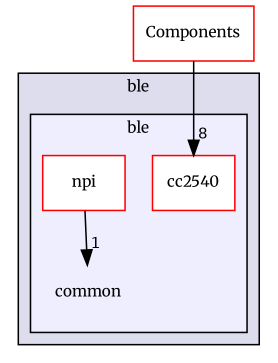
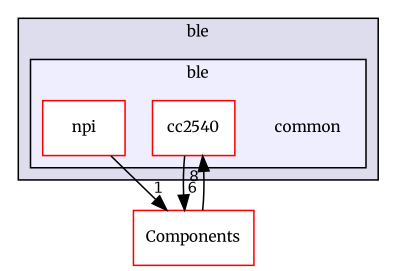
none -> (183, 176)
(86, 230) -> (133, 178)
